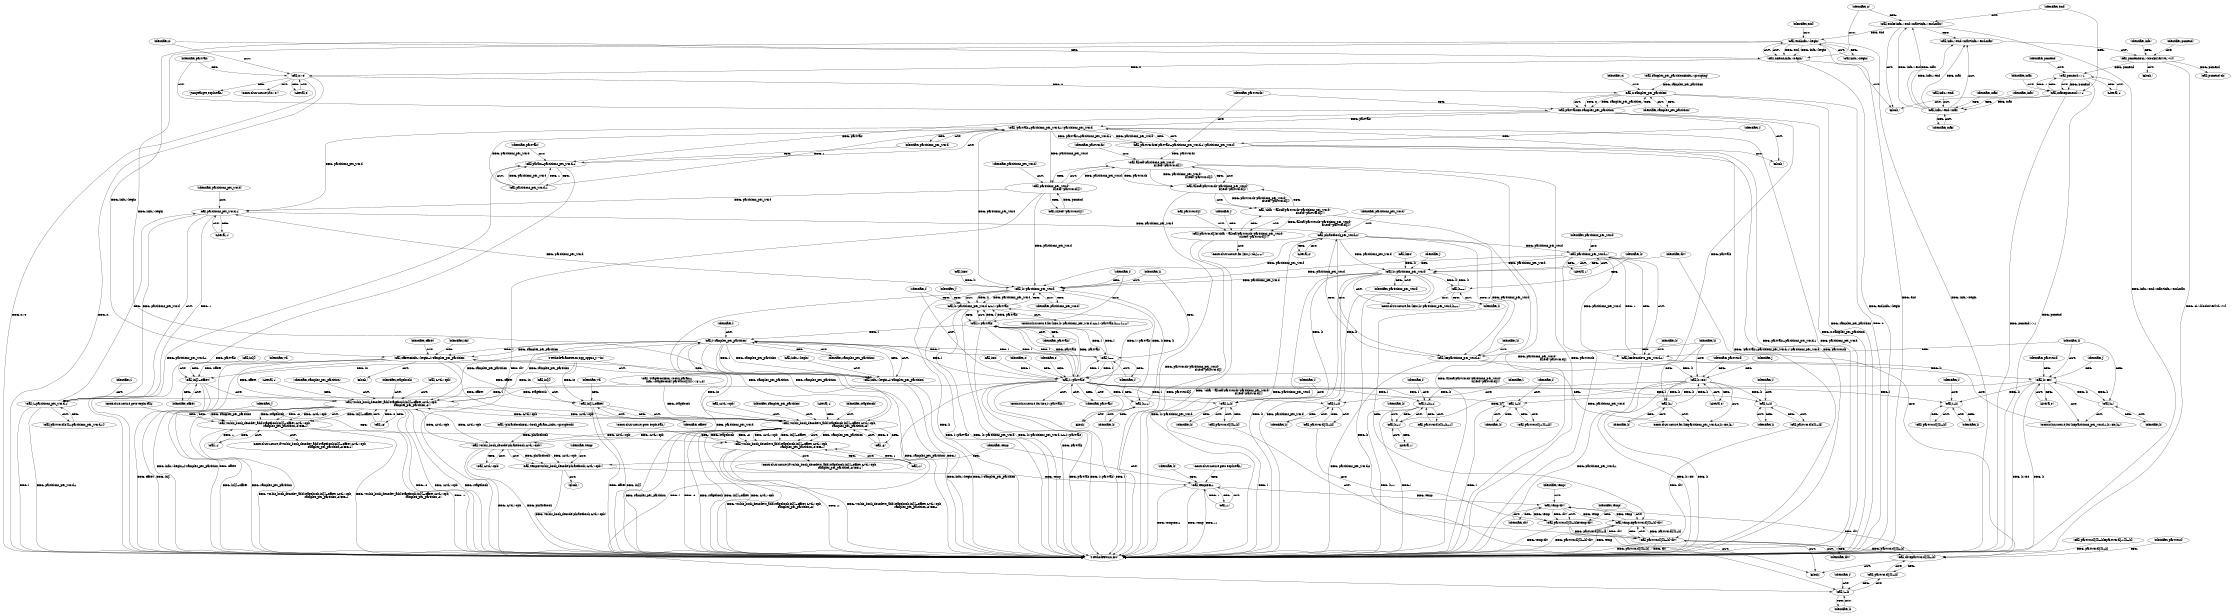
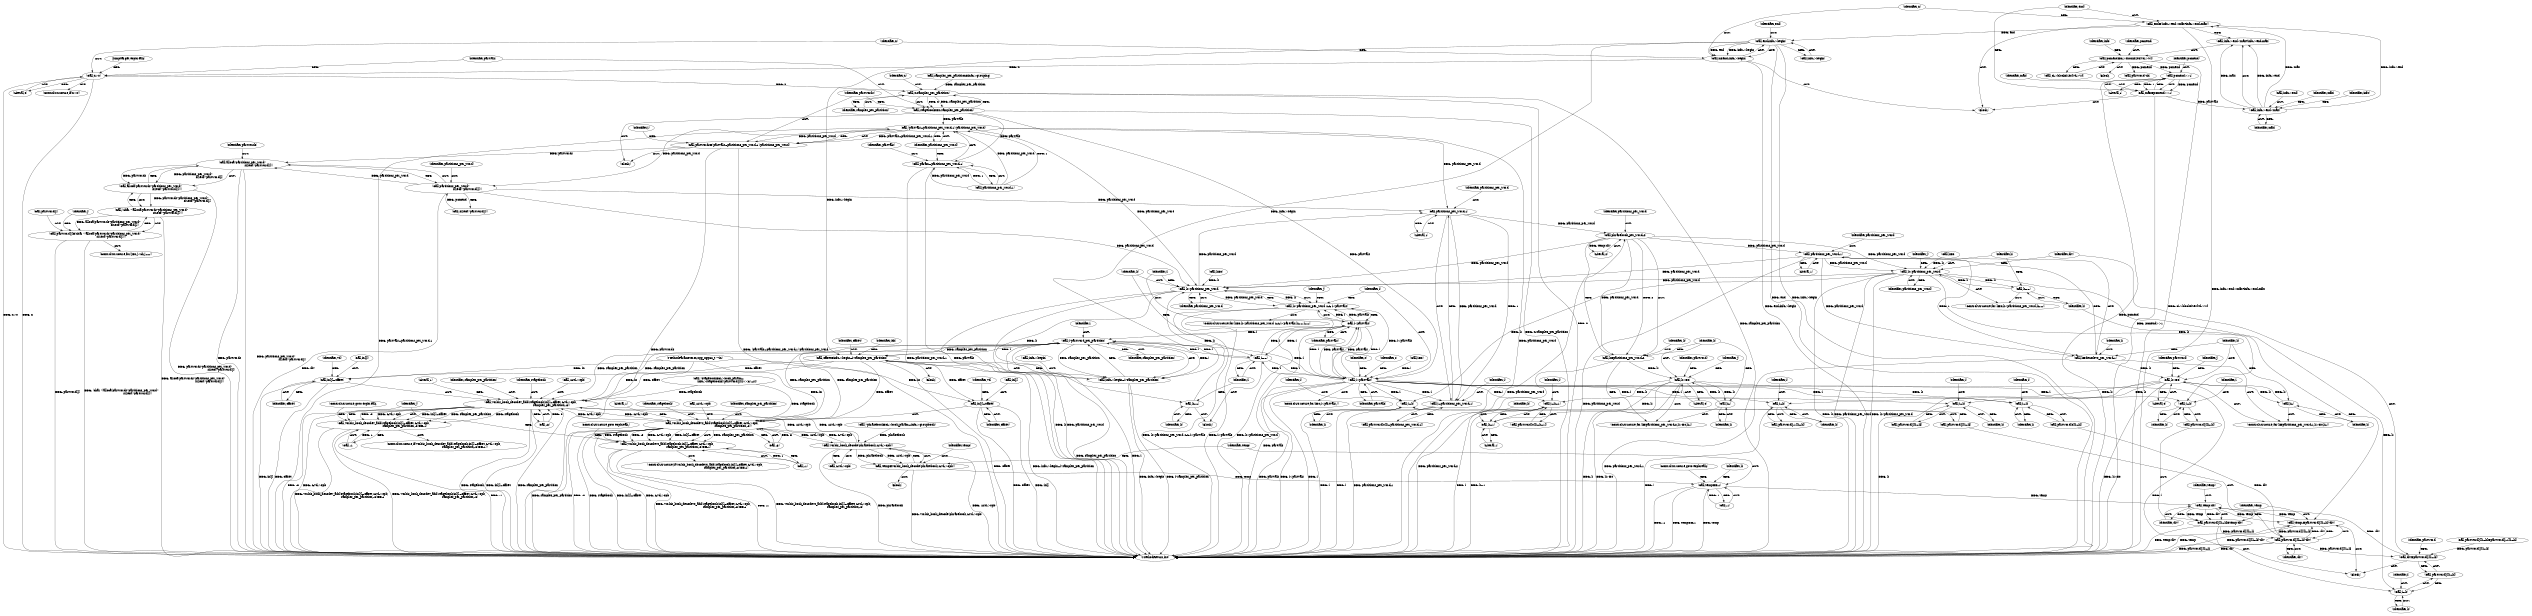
none -> (2064, 76)
(2213, 76) -> (2137, 76)
(256, 84) -> (112, 67)
(2005, 102) -> (2208, 102)
(1586, 111) -> (943, 111)
(1302, 246) -> (1600, 246)
(726, 341) -> (1083, 341)
none -> (906, 452)
